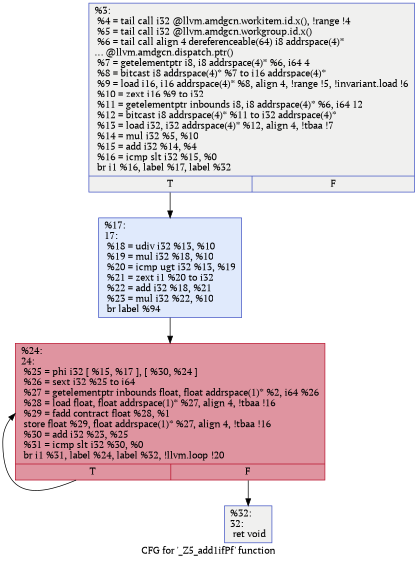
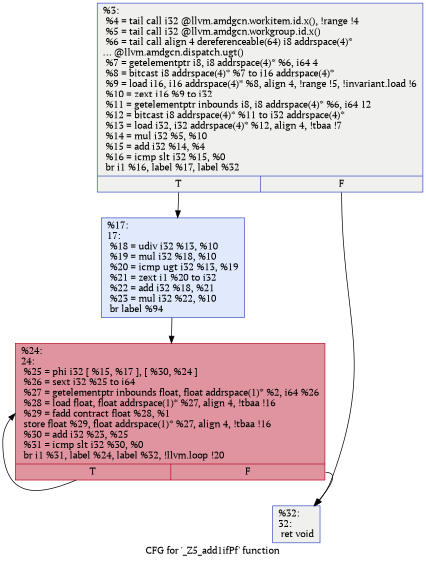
(164, 53) -> (173, 53)
none -> (354, 349)
